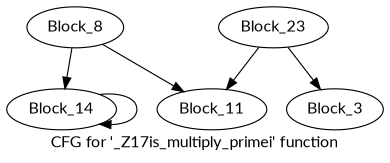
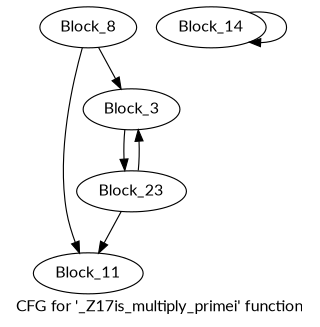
(69, 63) -> (107, 63)
none -> (124, 144)
